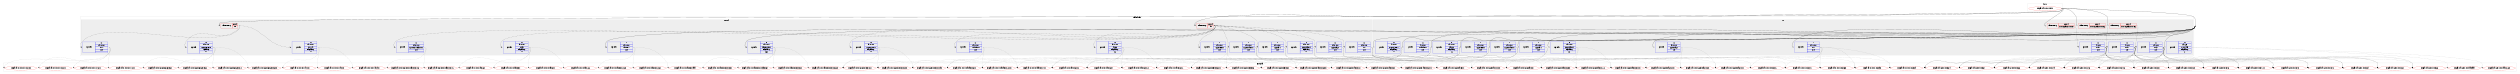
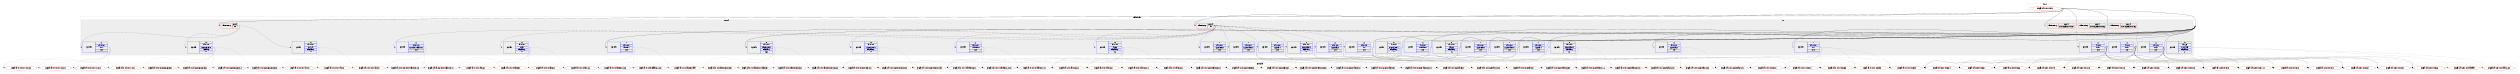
(650, 68) -> (650, 68)
